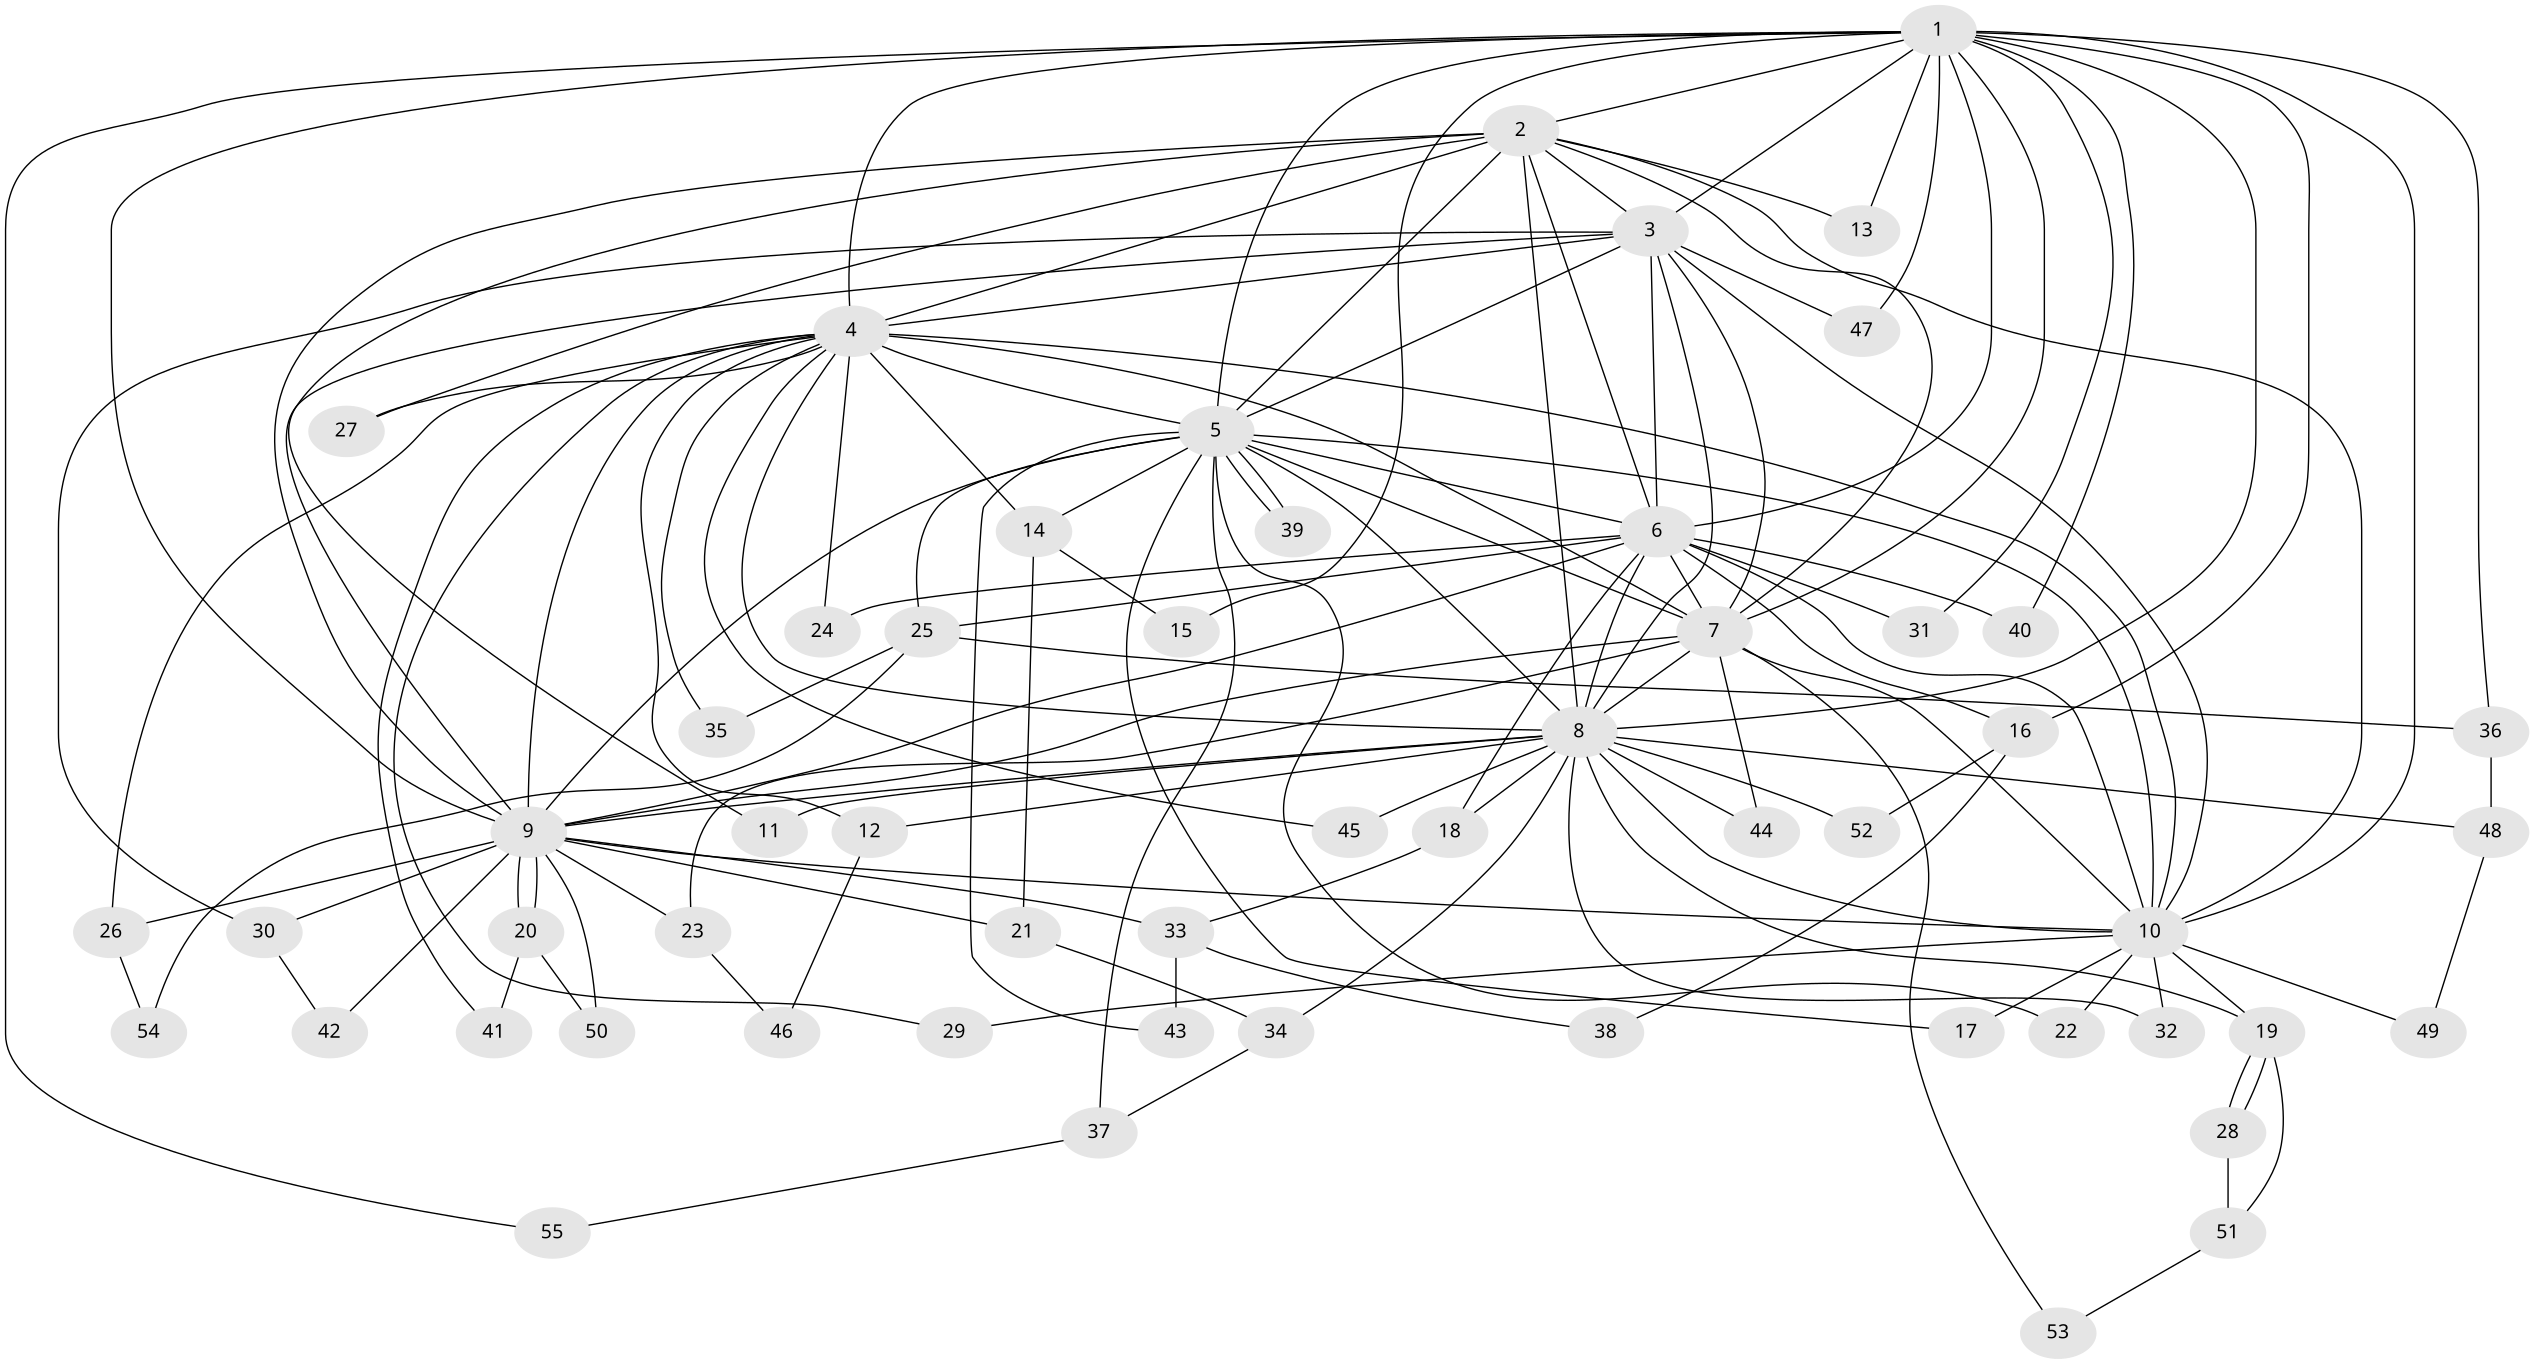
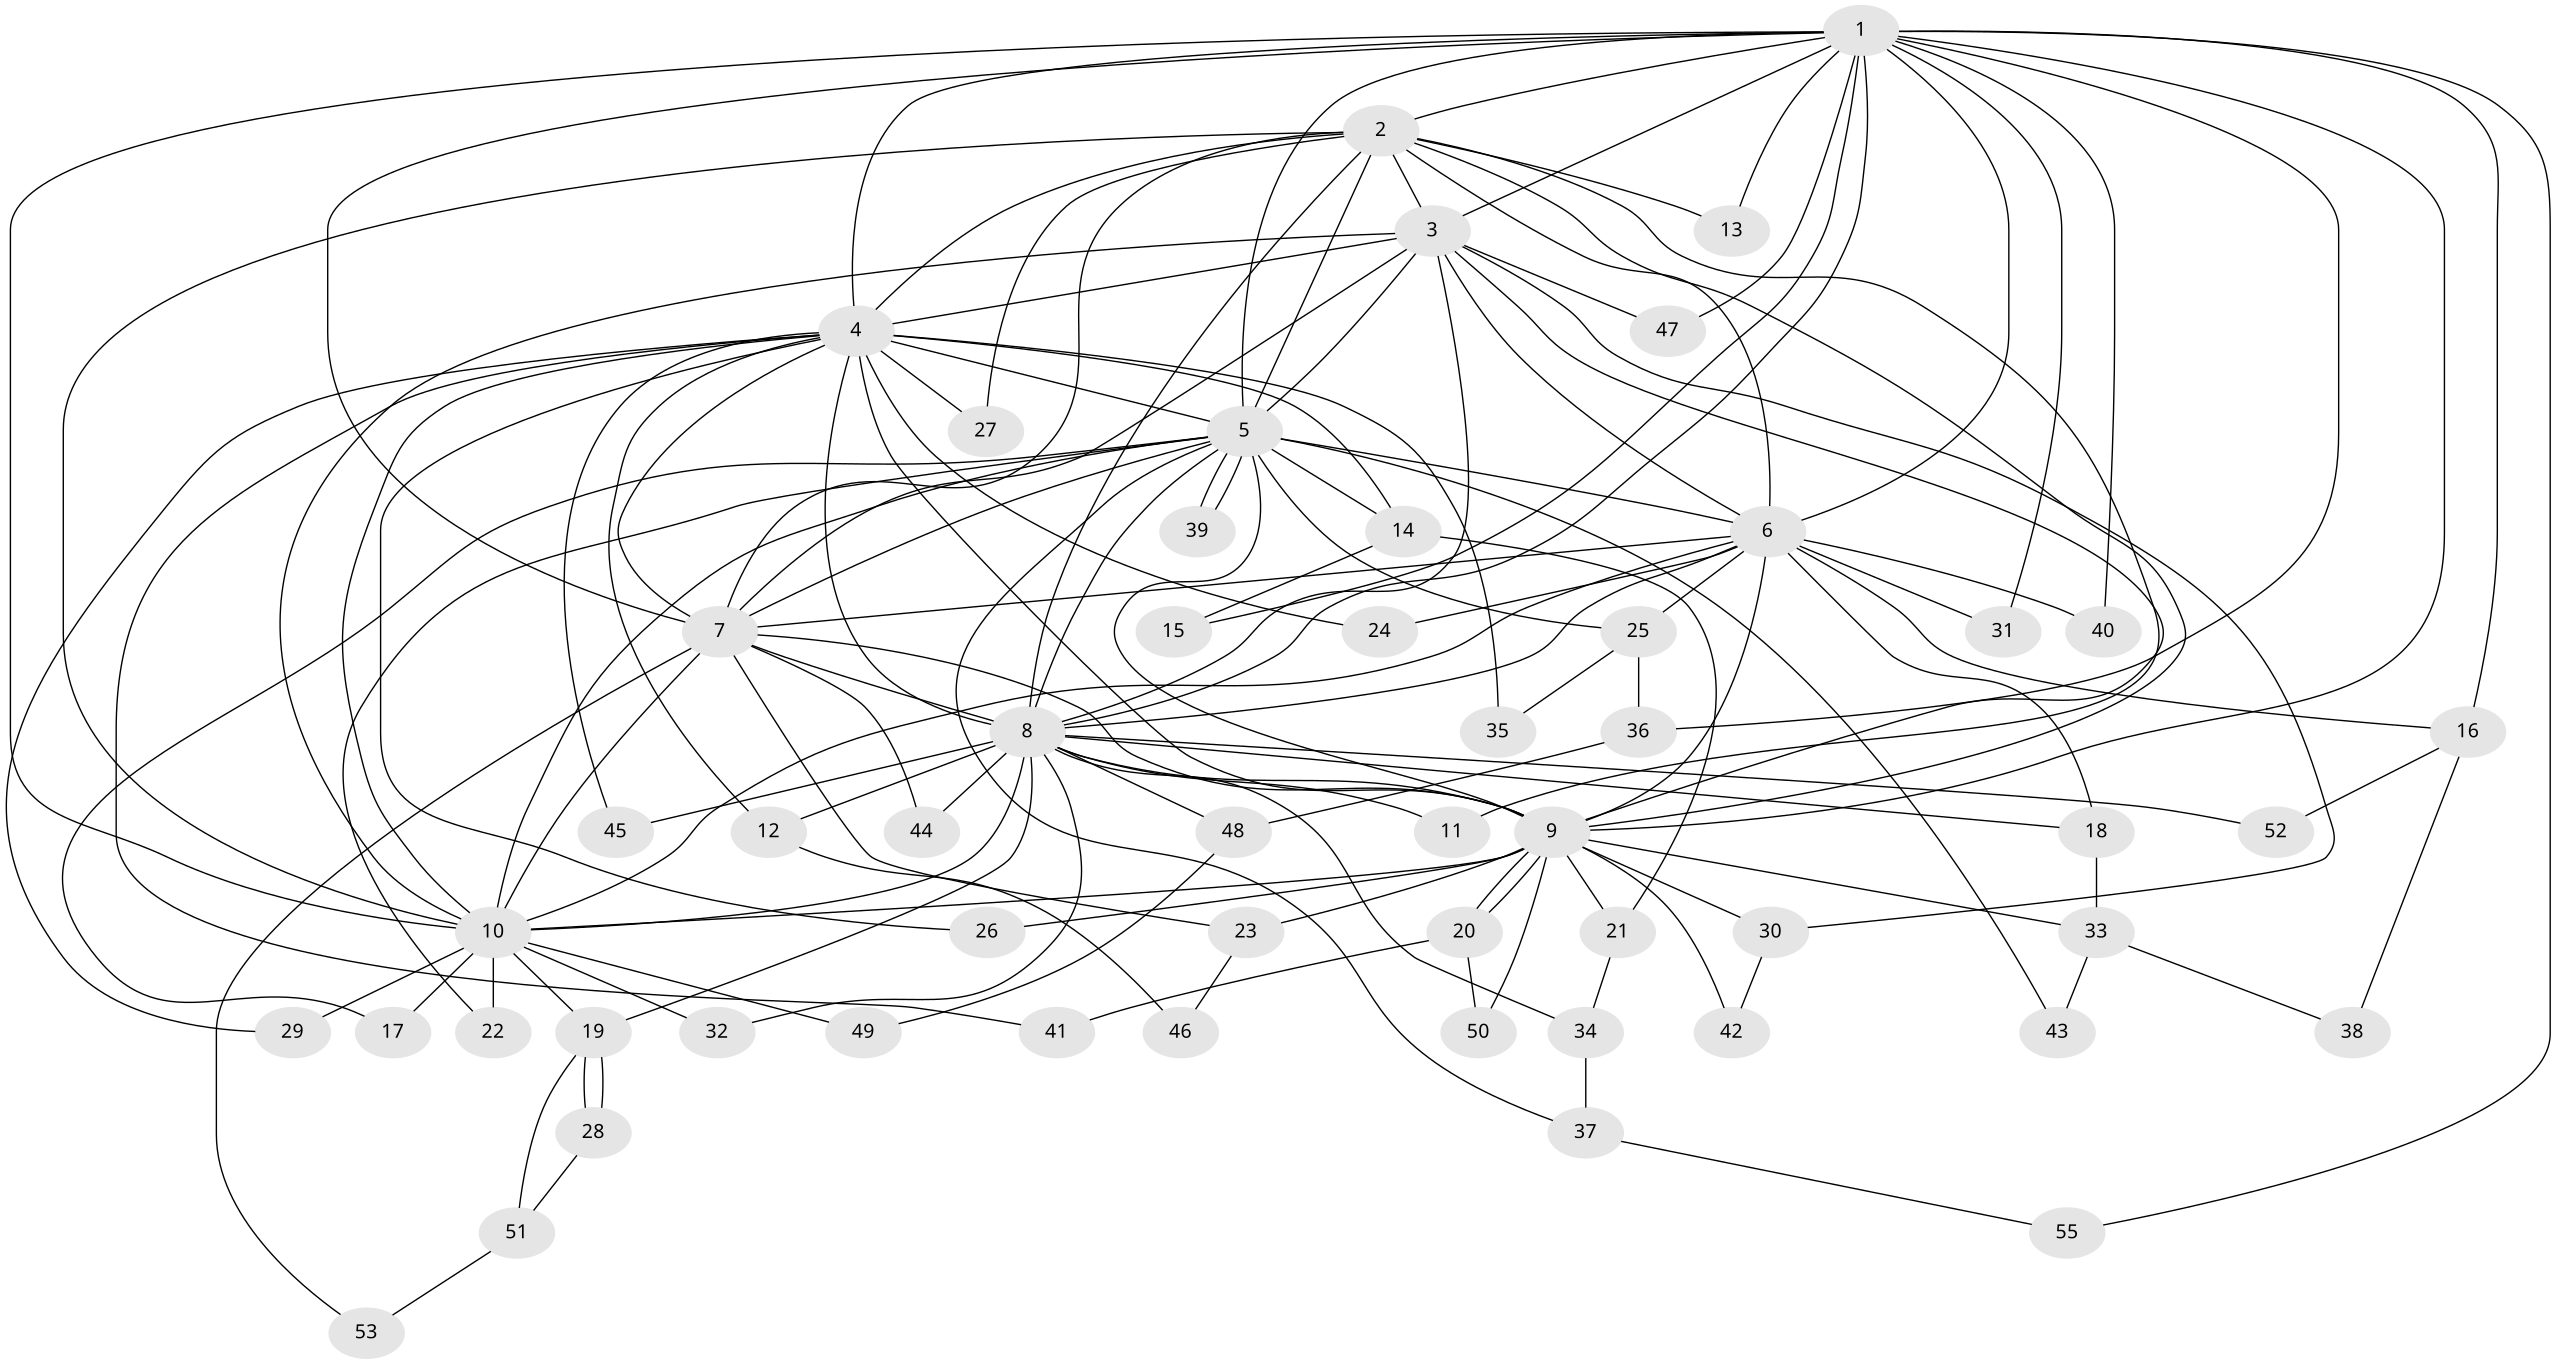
(149, 1033) -> none
